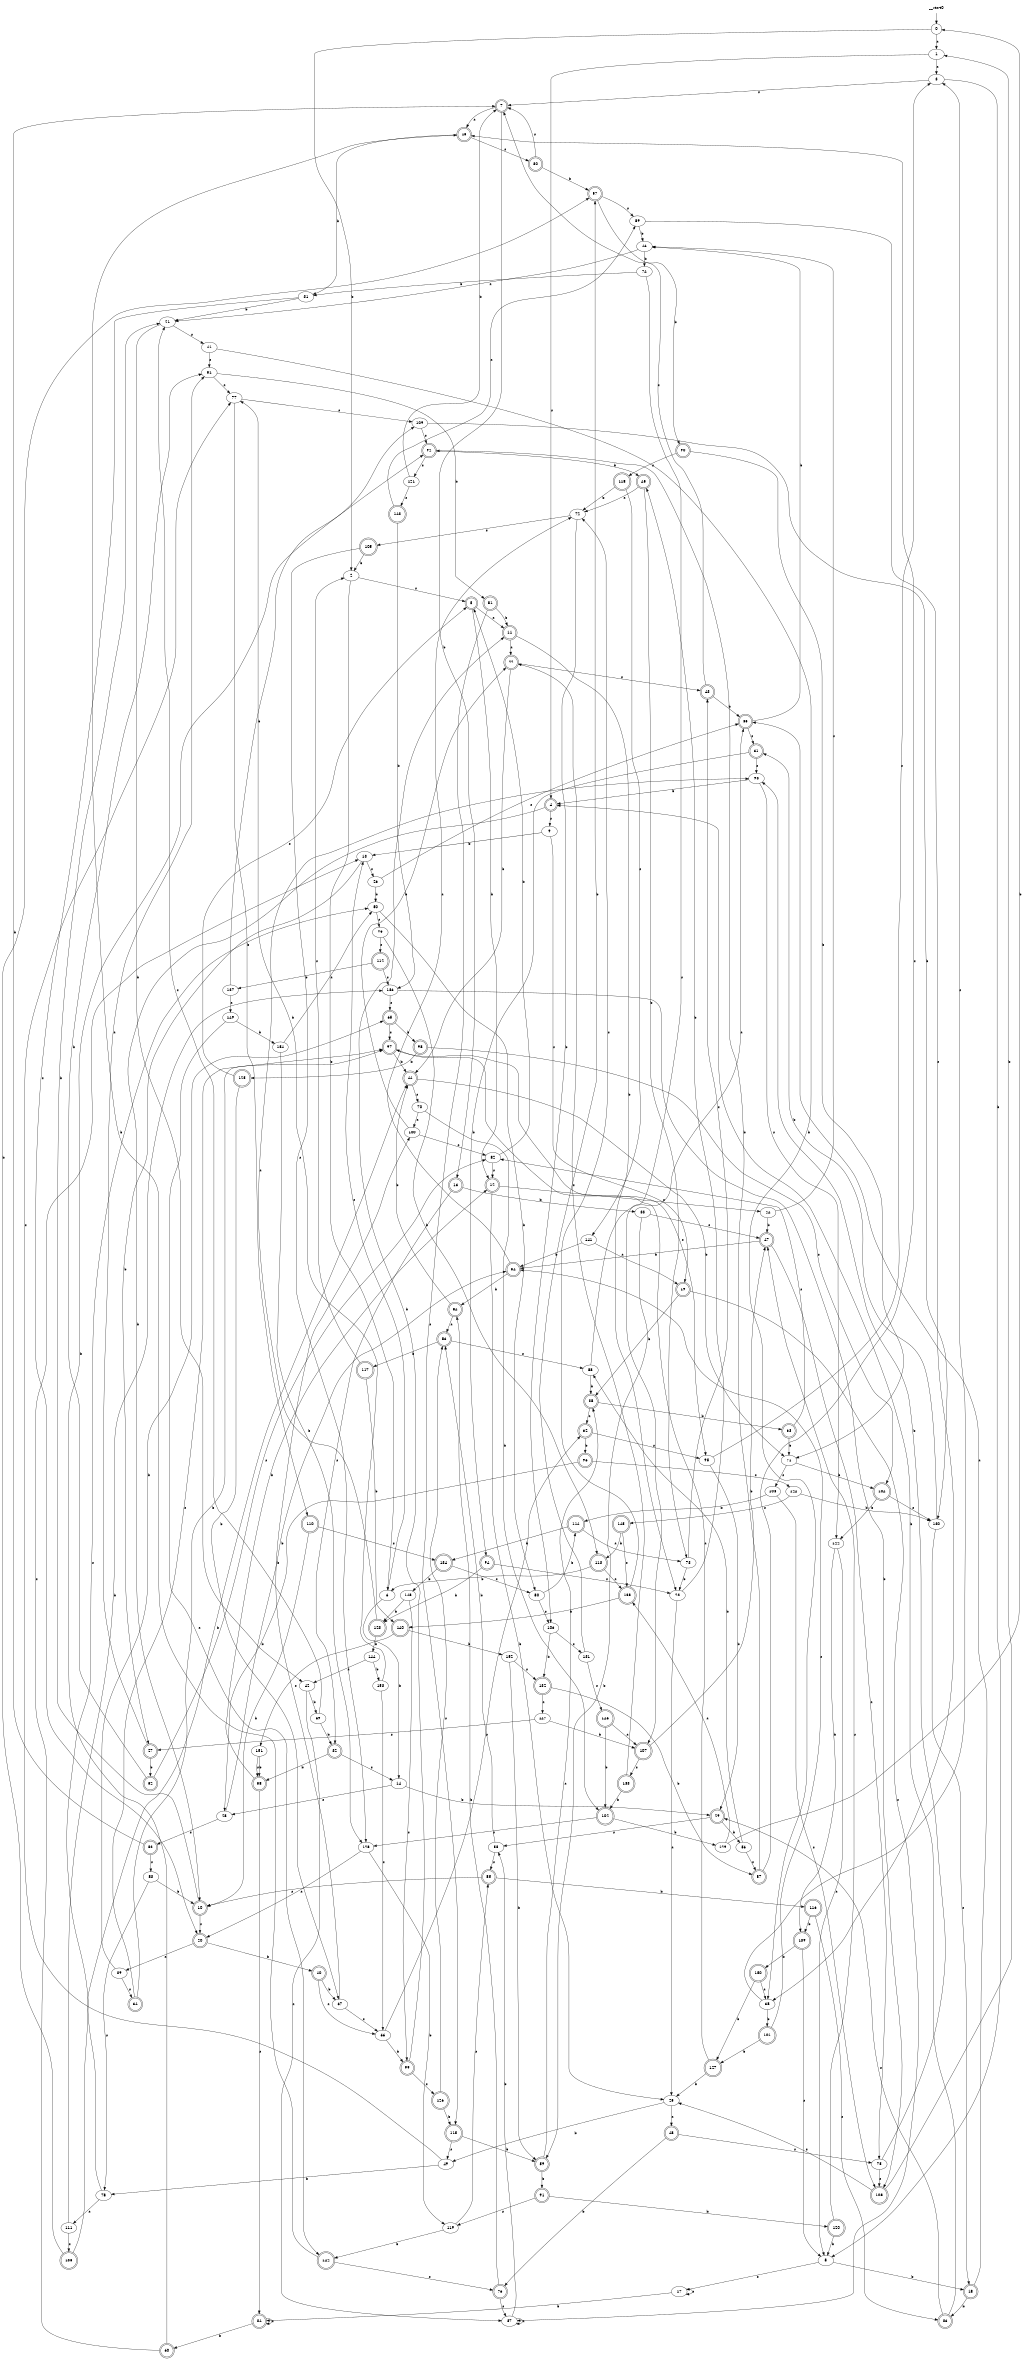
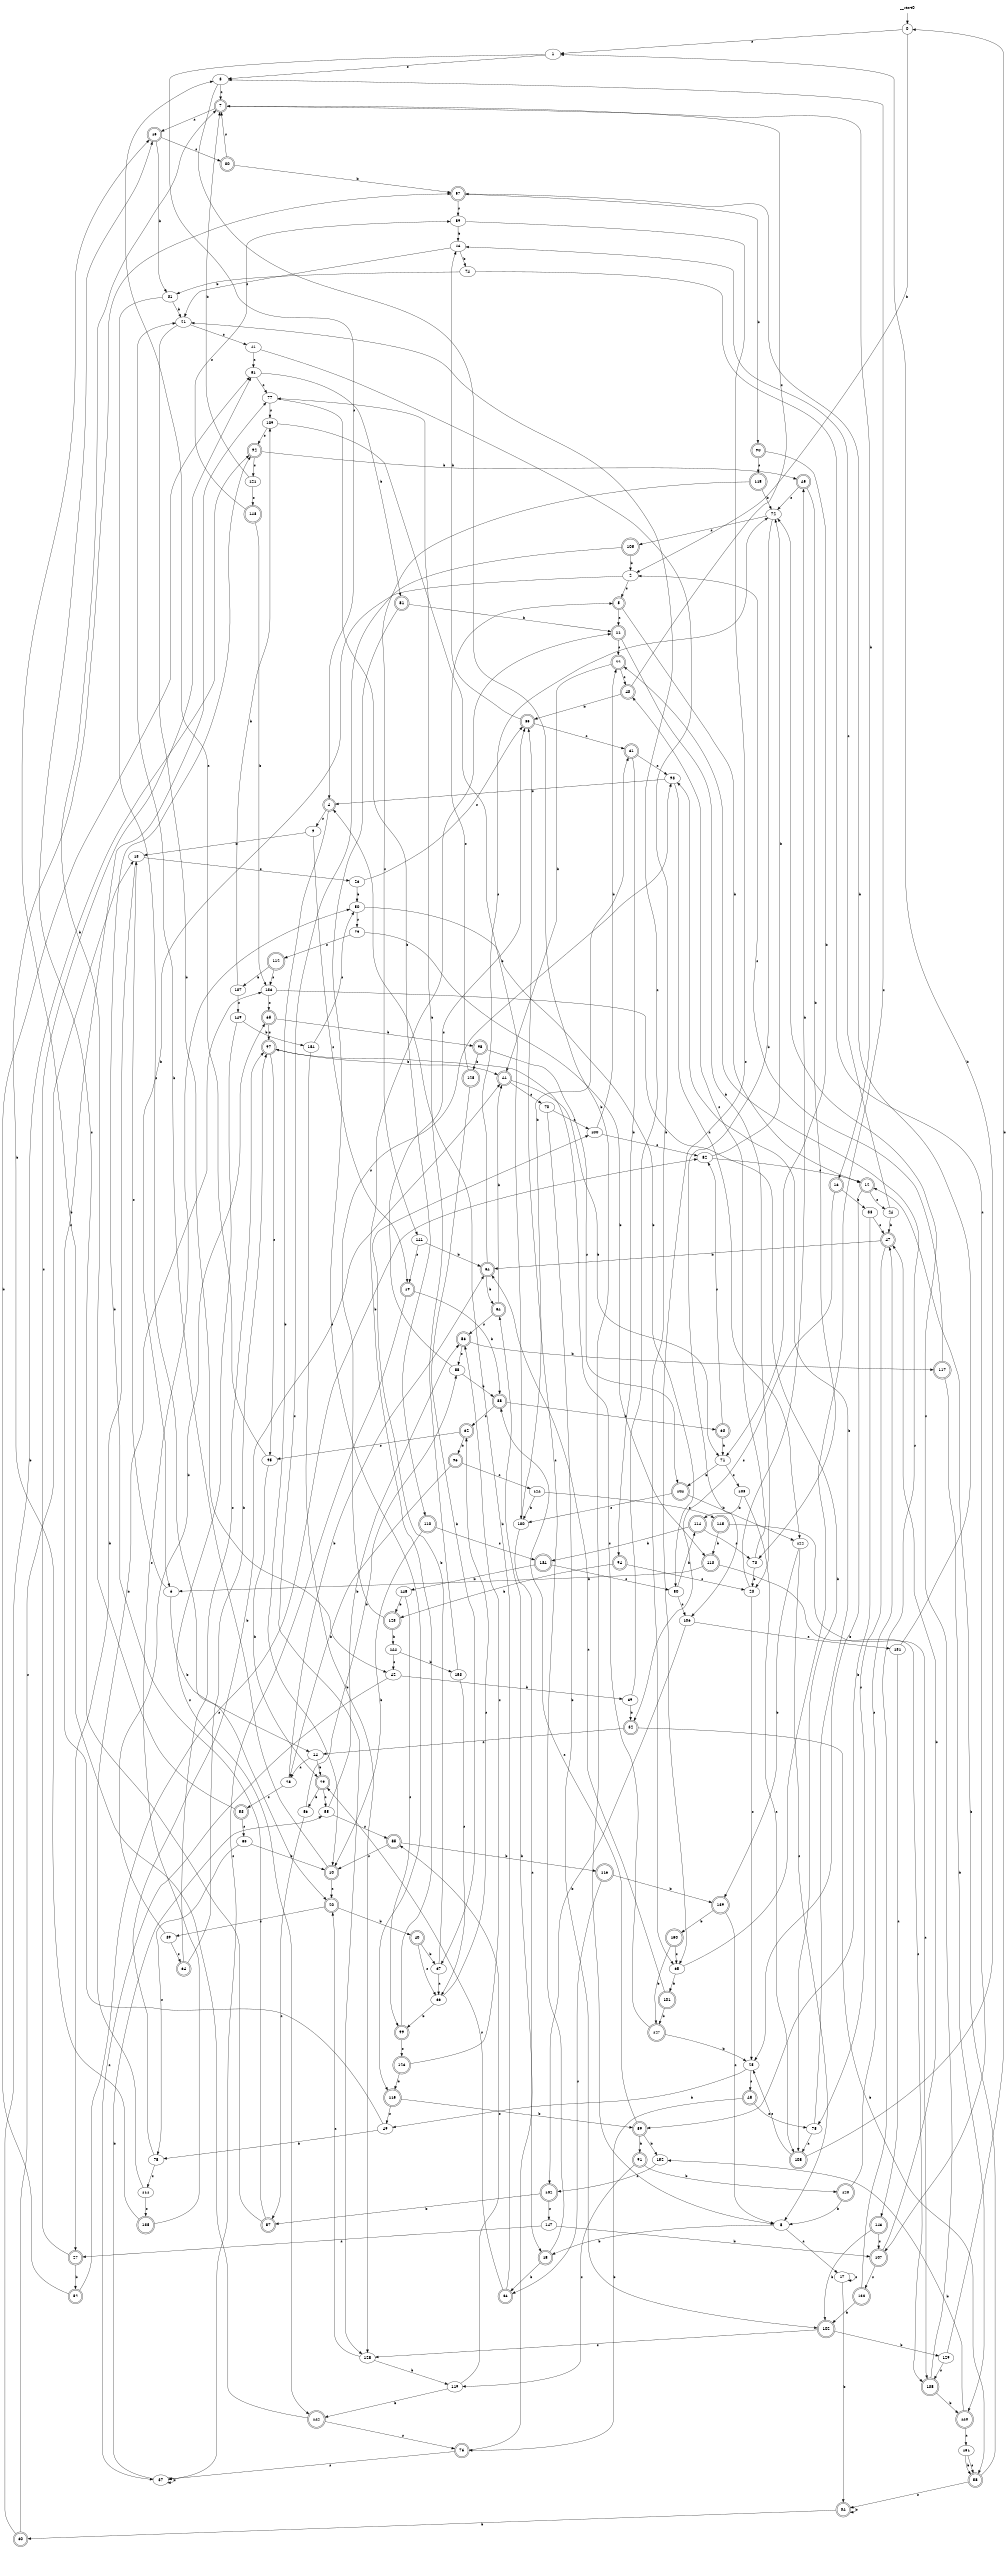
(522, 887) -> (780, 857)
(518, 1913) -> (650, 2144)
